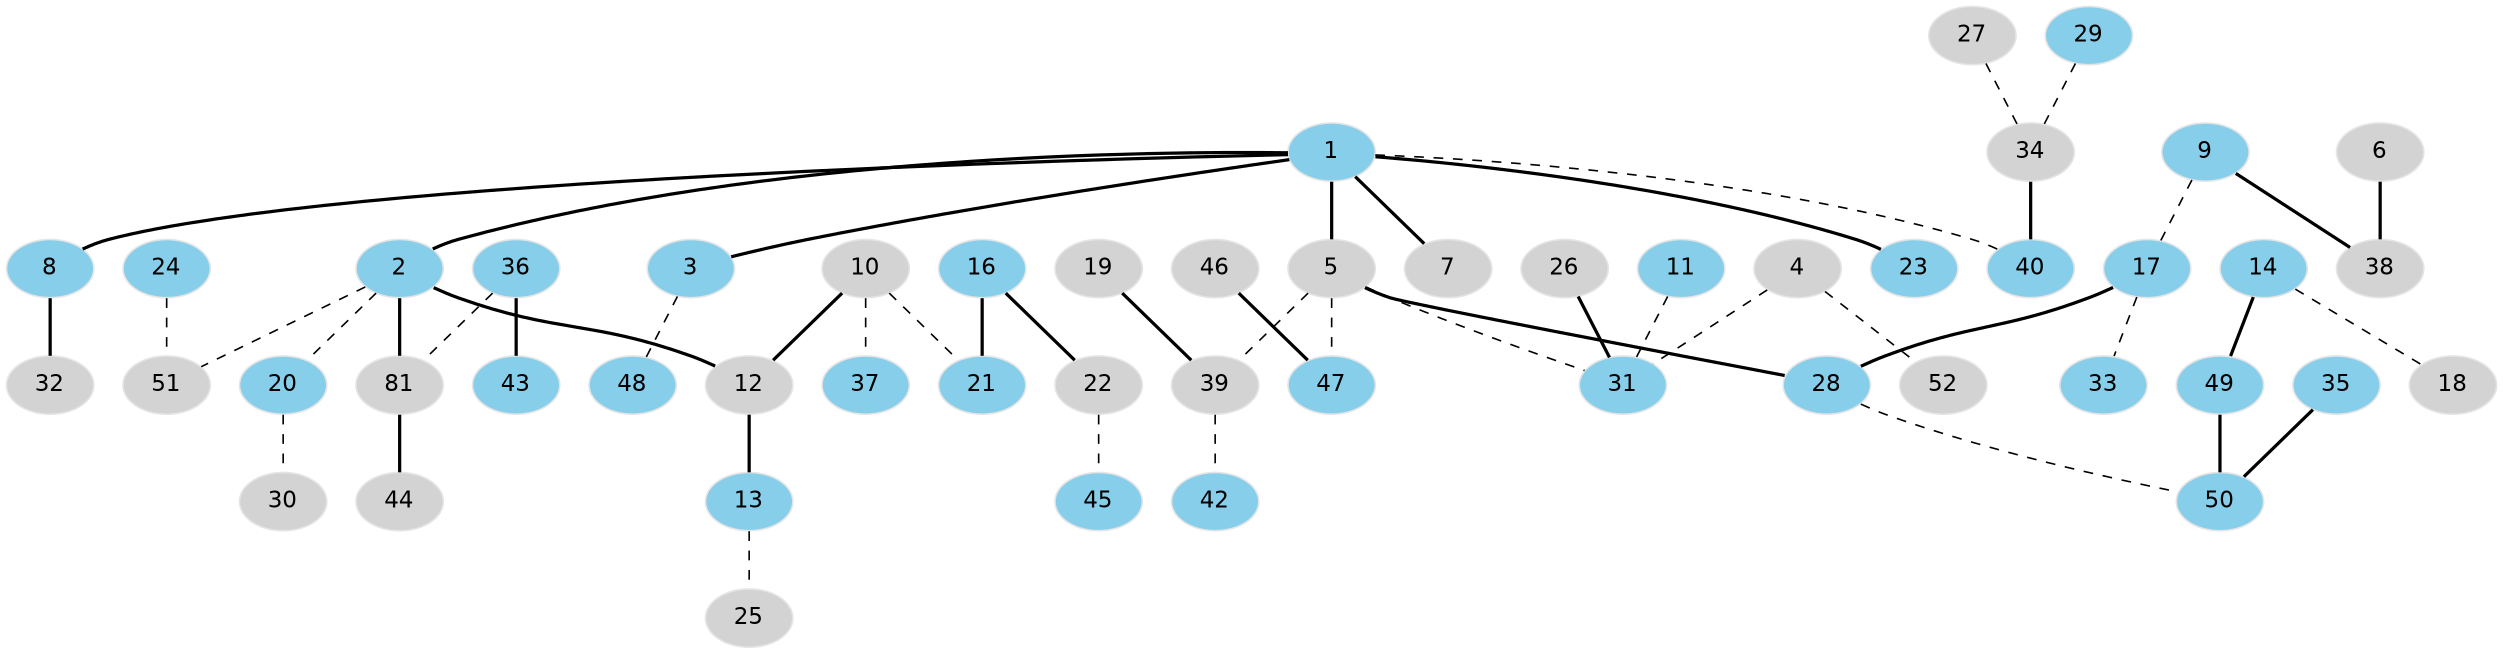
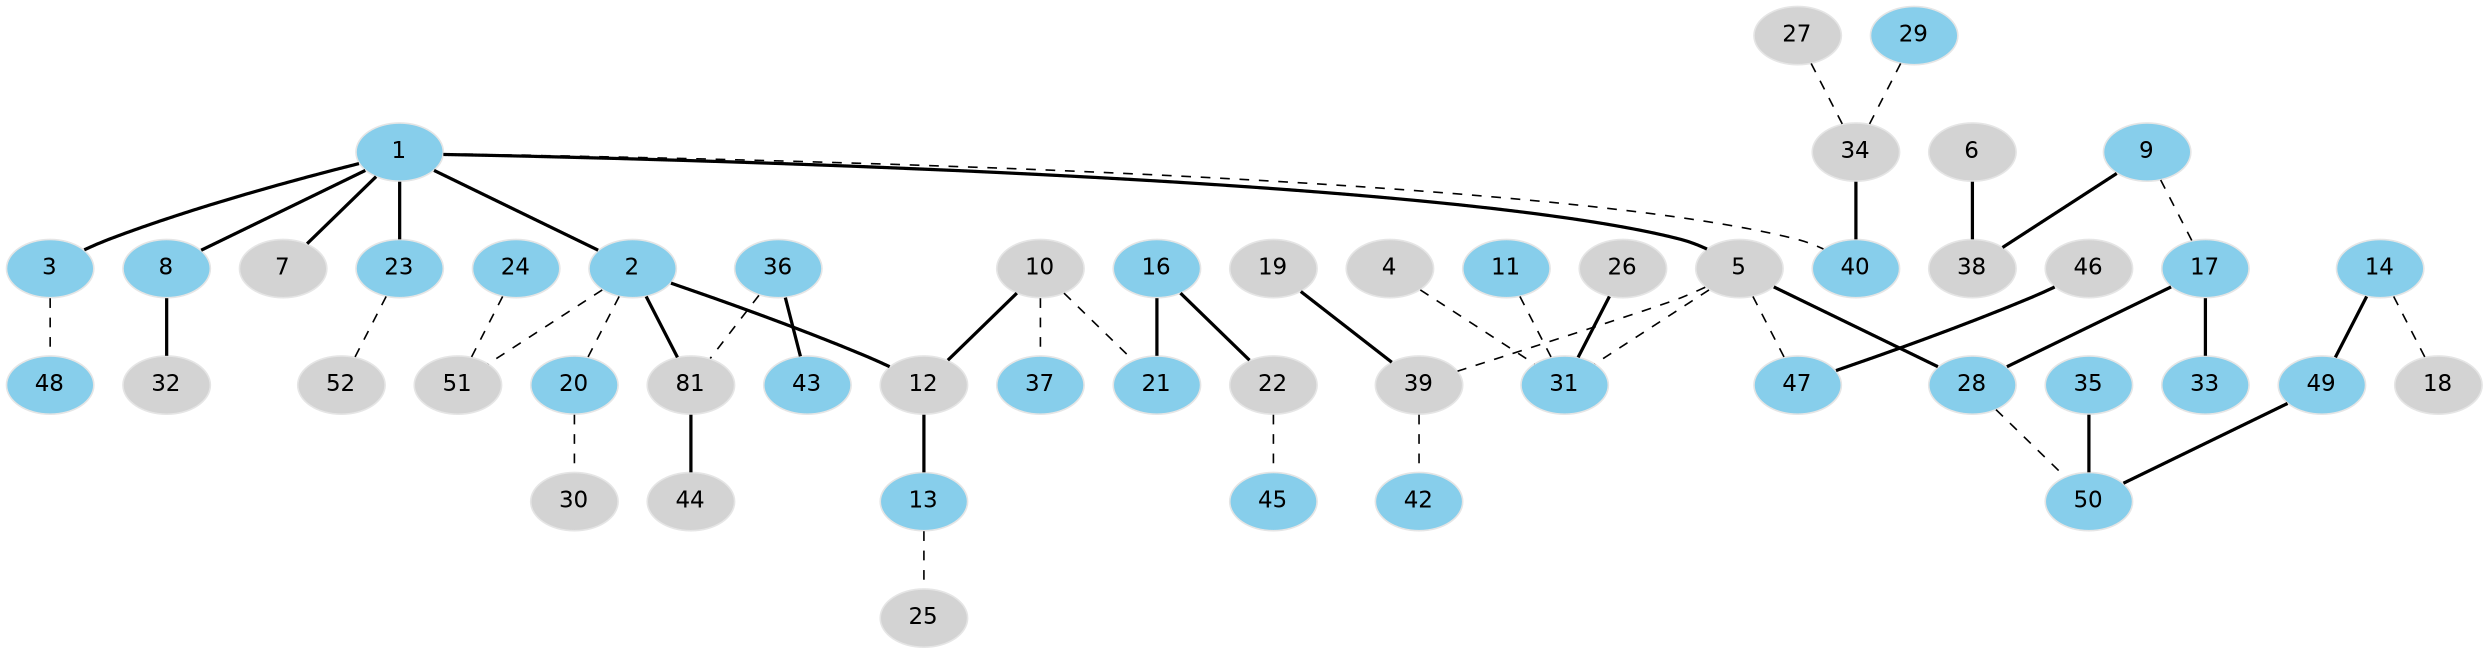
(1870, 327) -> (370, 327)
(2125, 327) -> (2205, 327)
